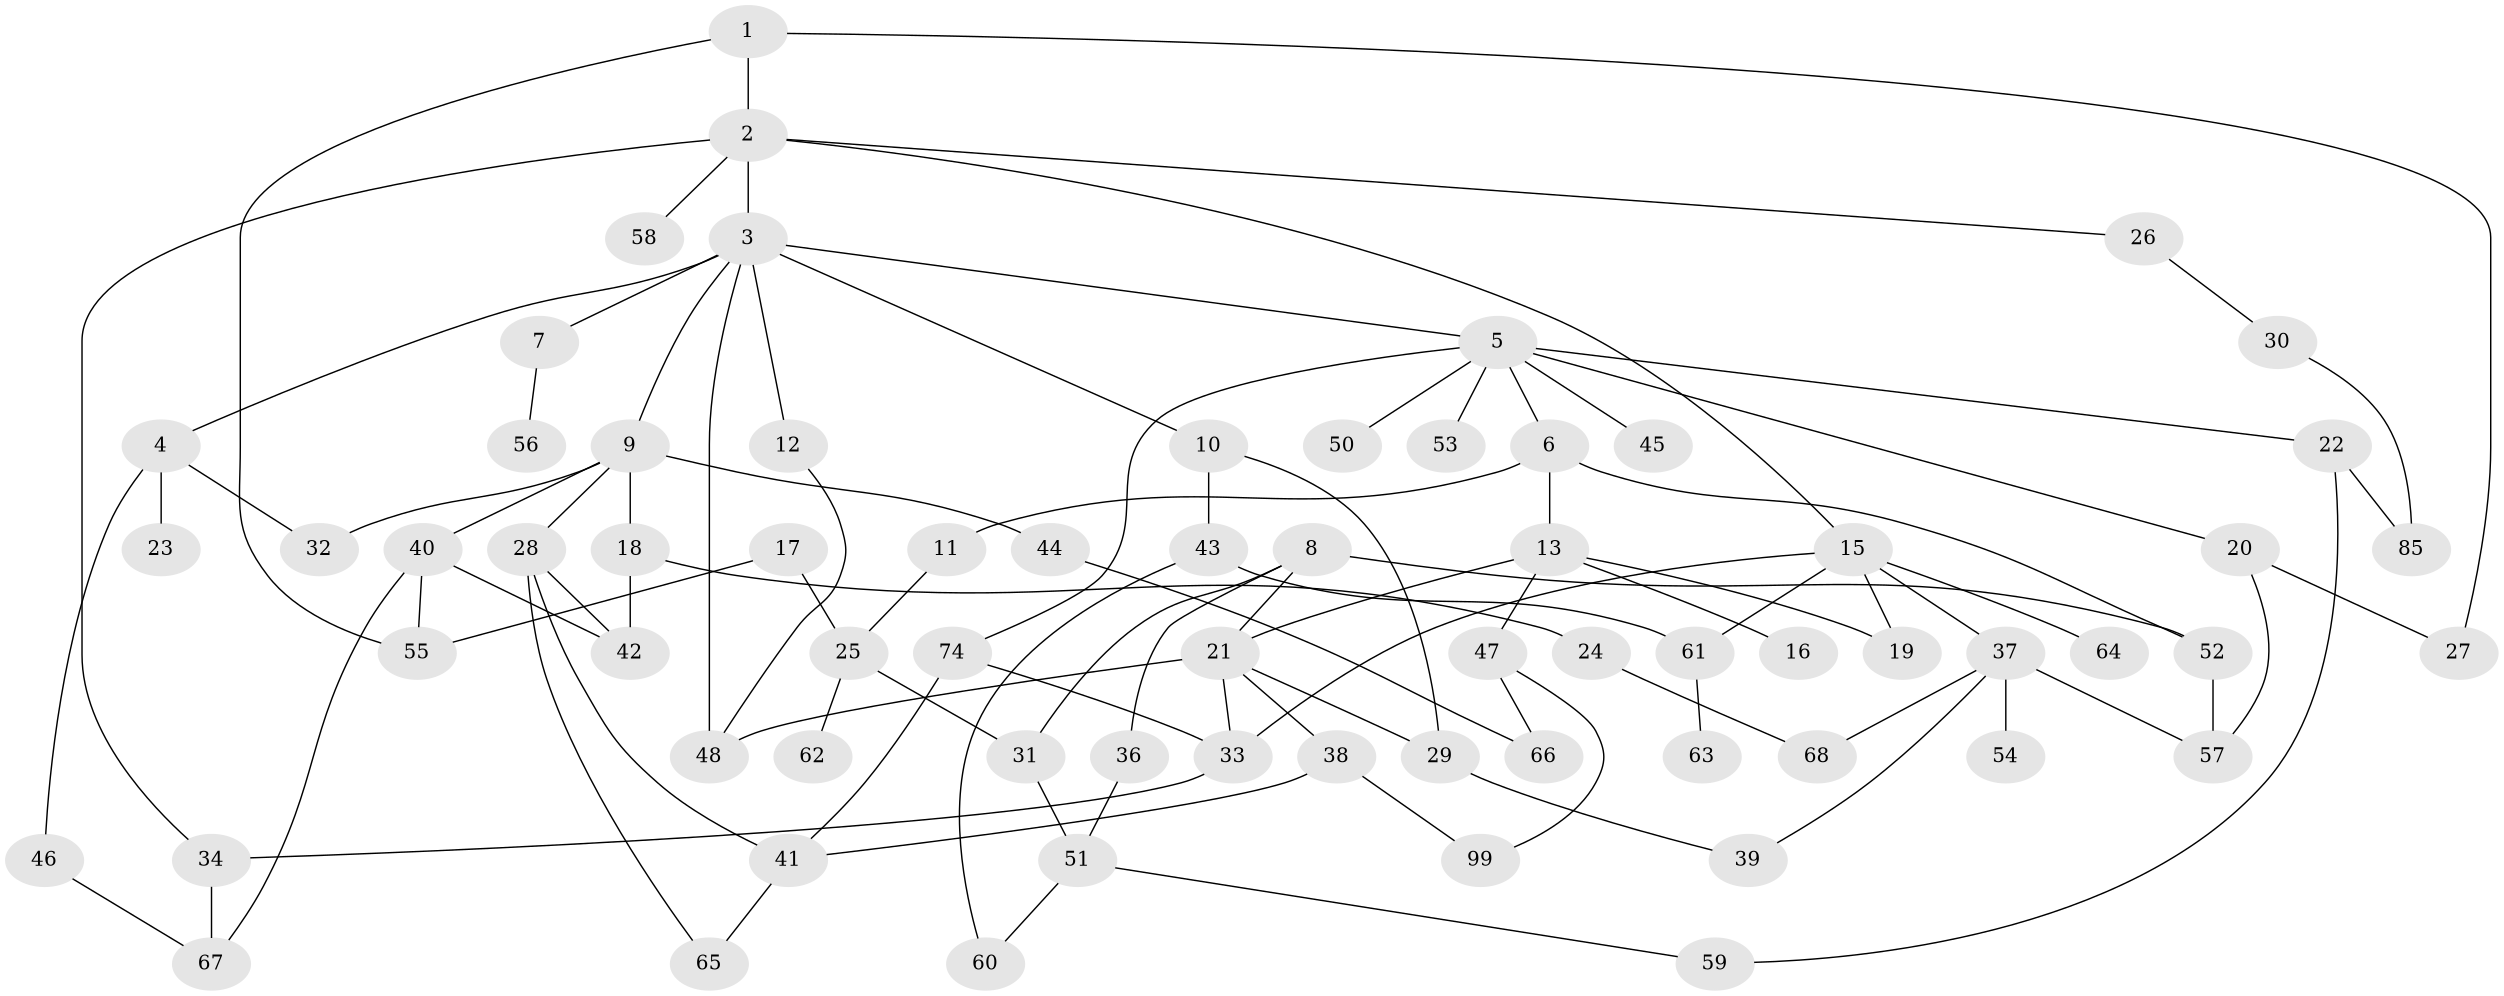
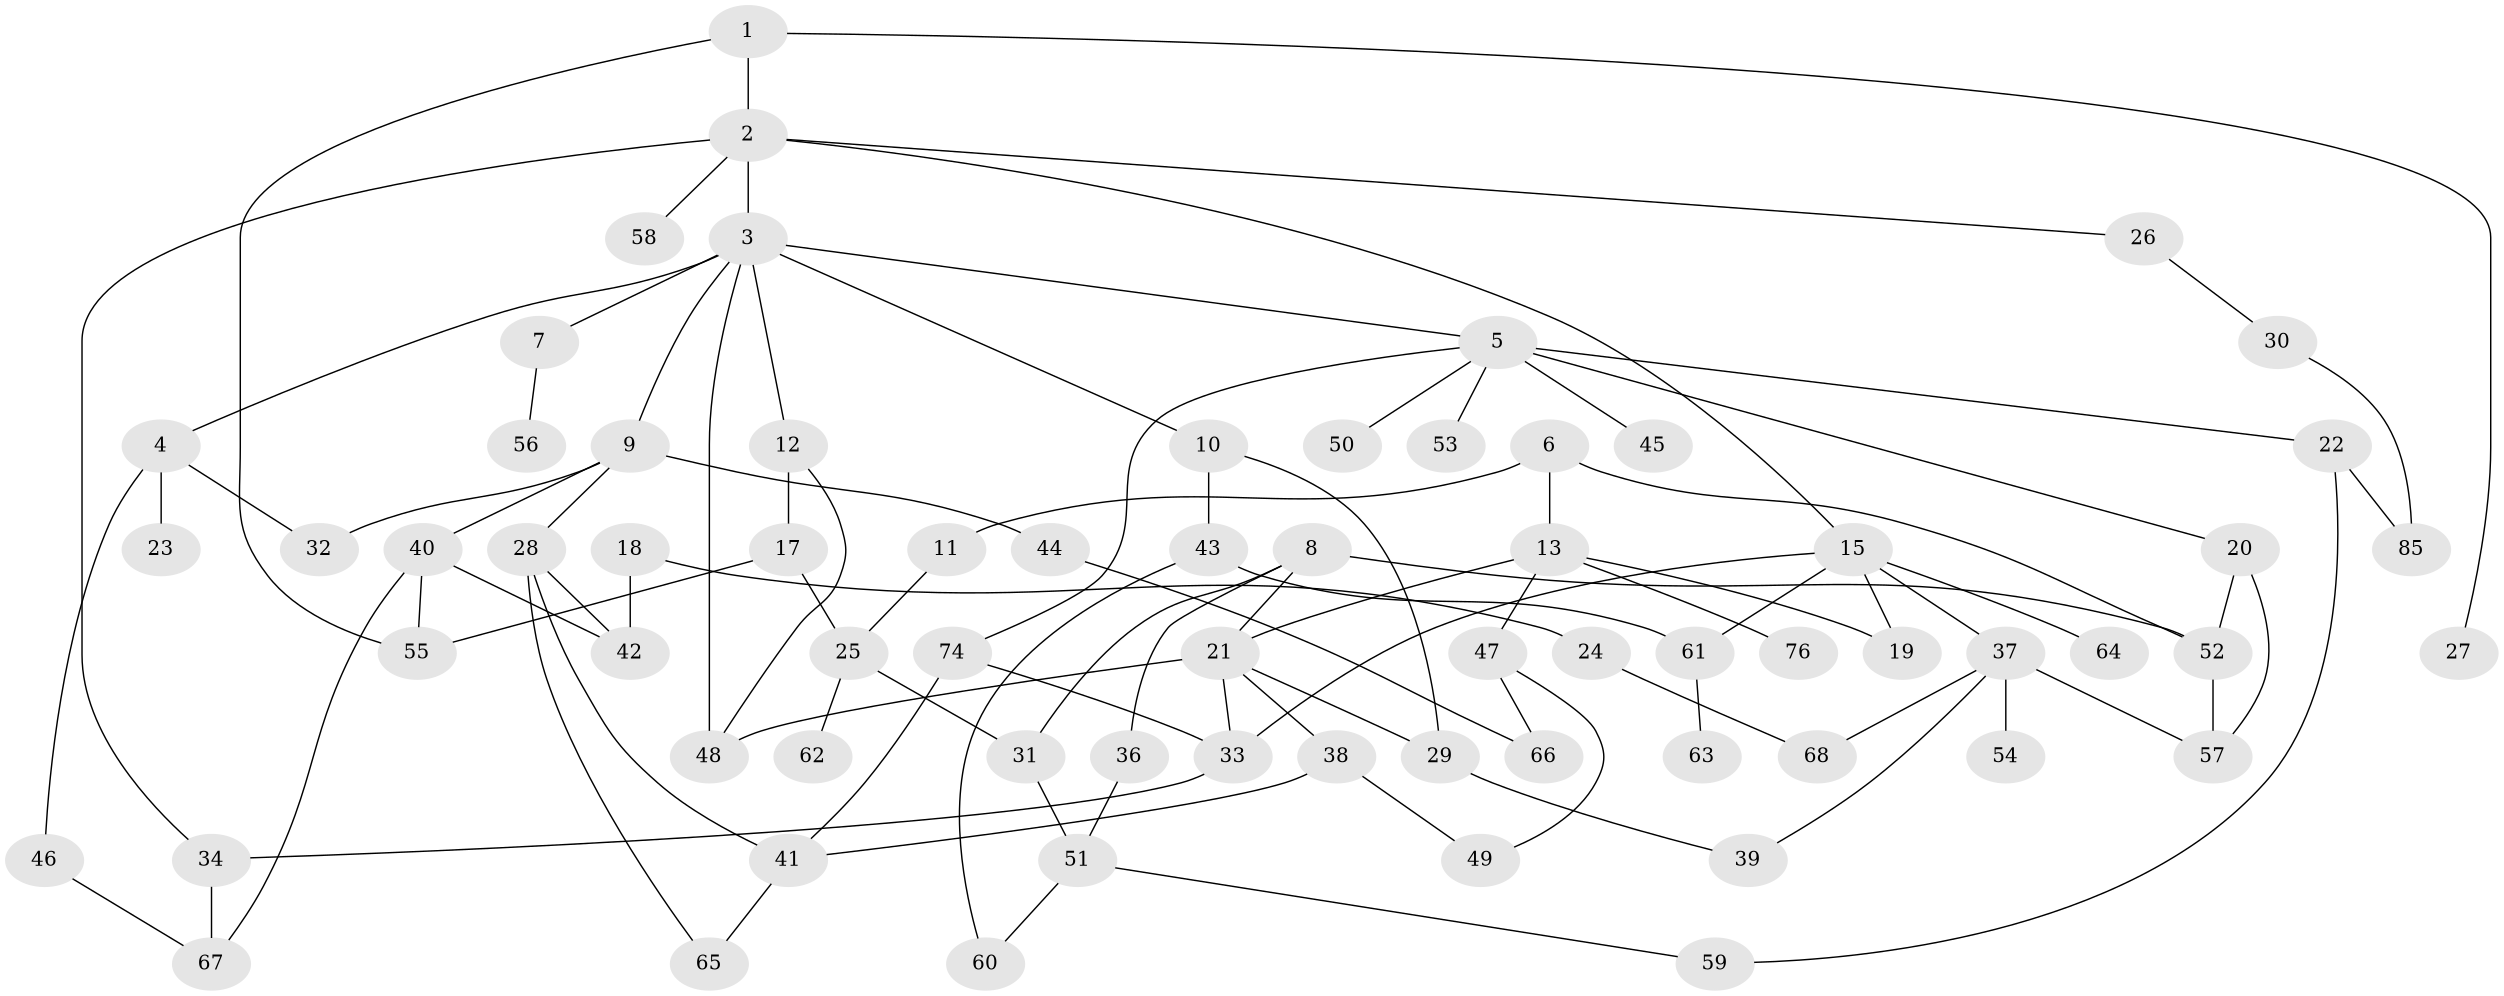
(1524, 394) -> none
(630, 498) -> none
none -> (789, 498)
(2350, 601) -> (2227, 602)
(1799, 653) -> (1799, 653)
(1481, 860) -> (1481, 860)
